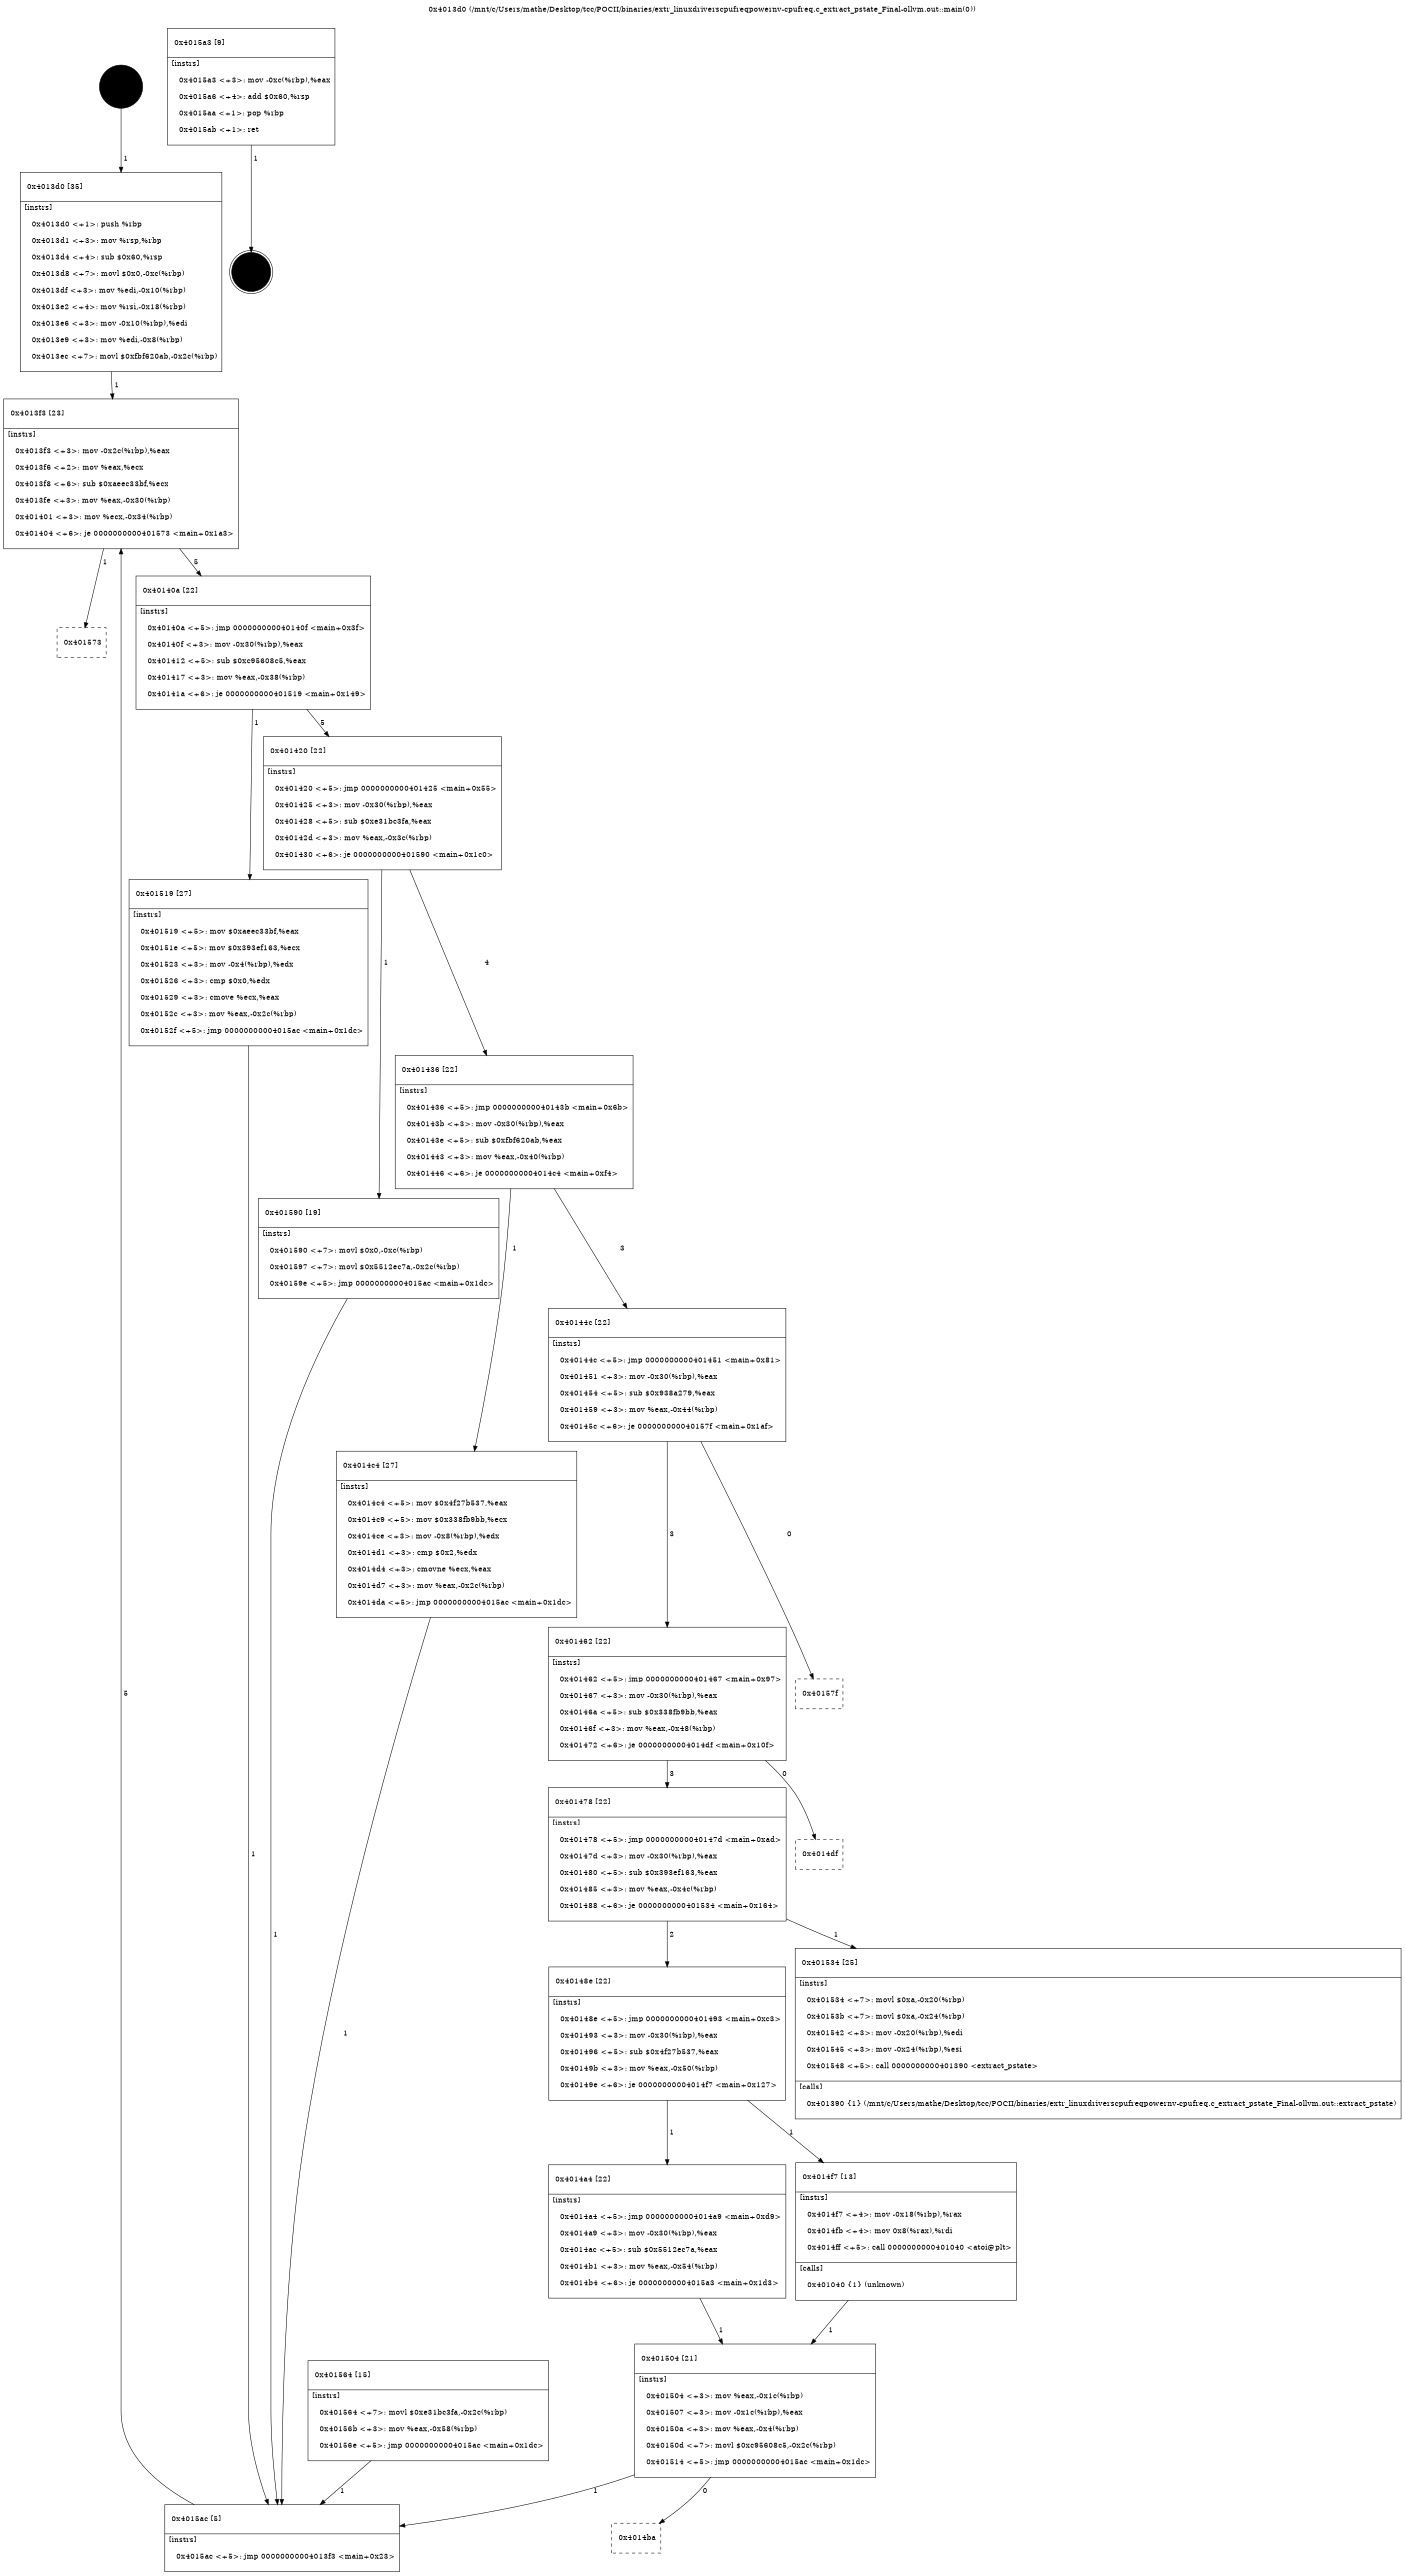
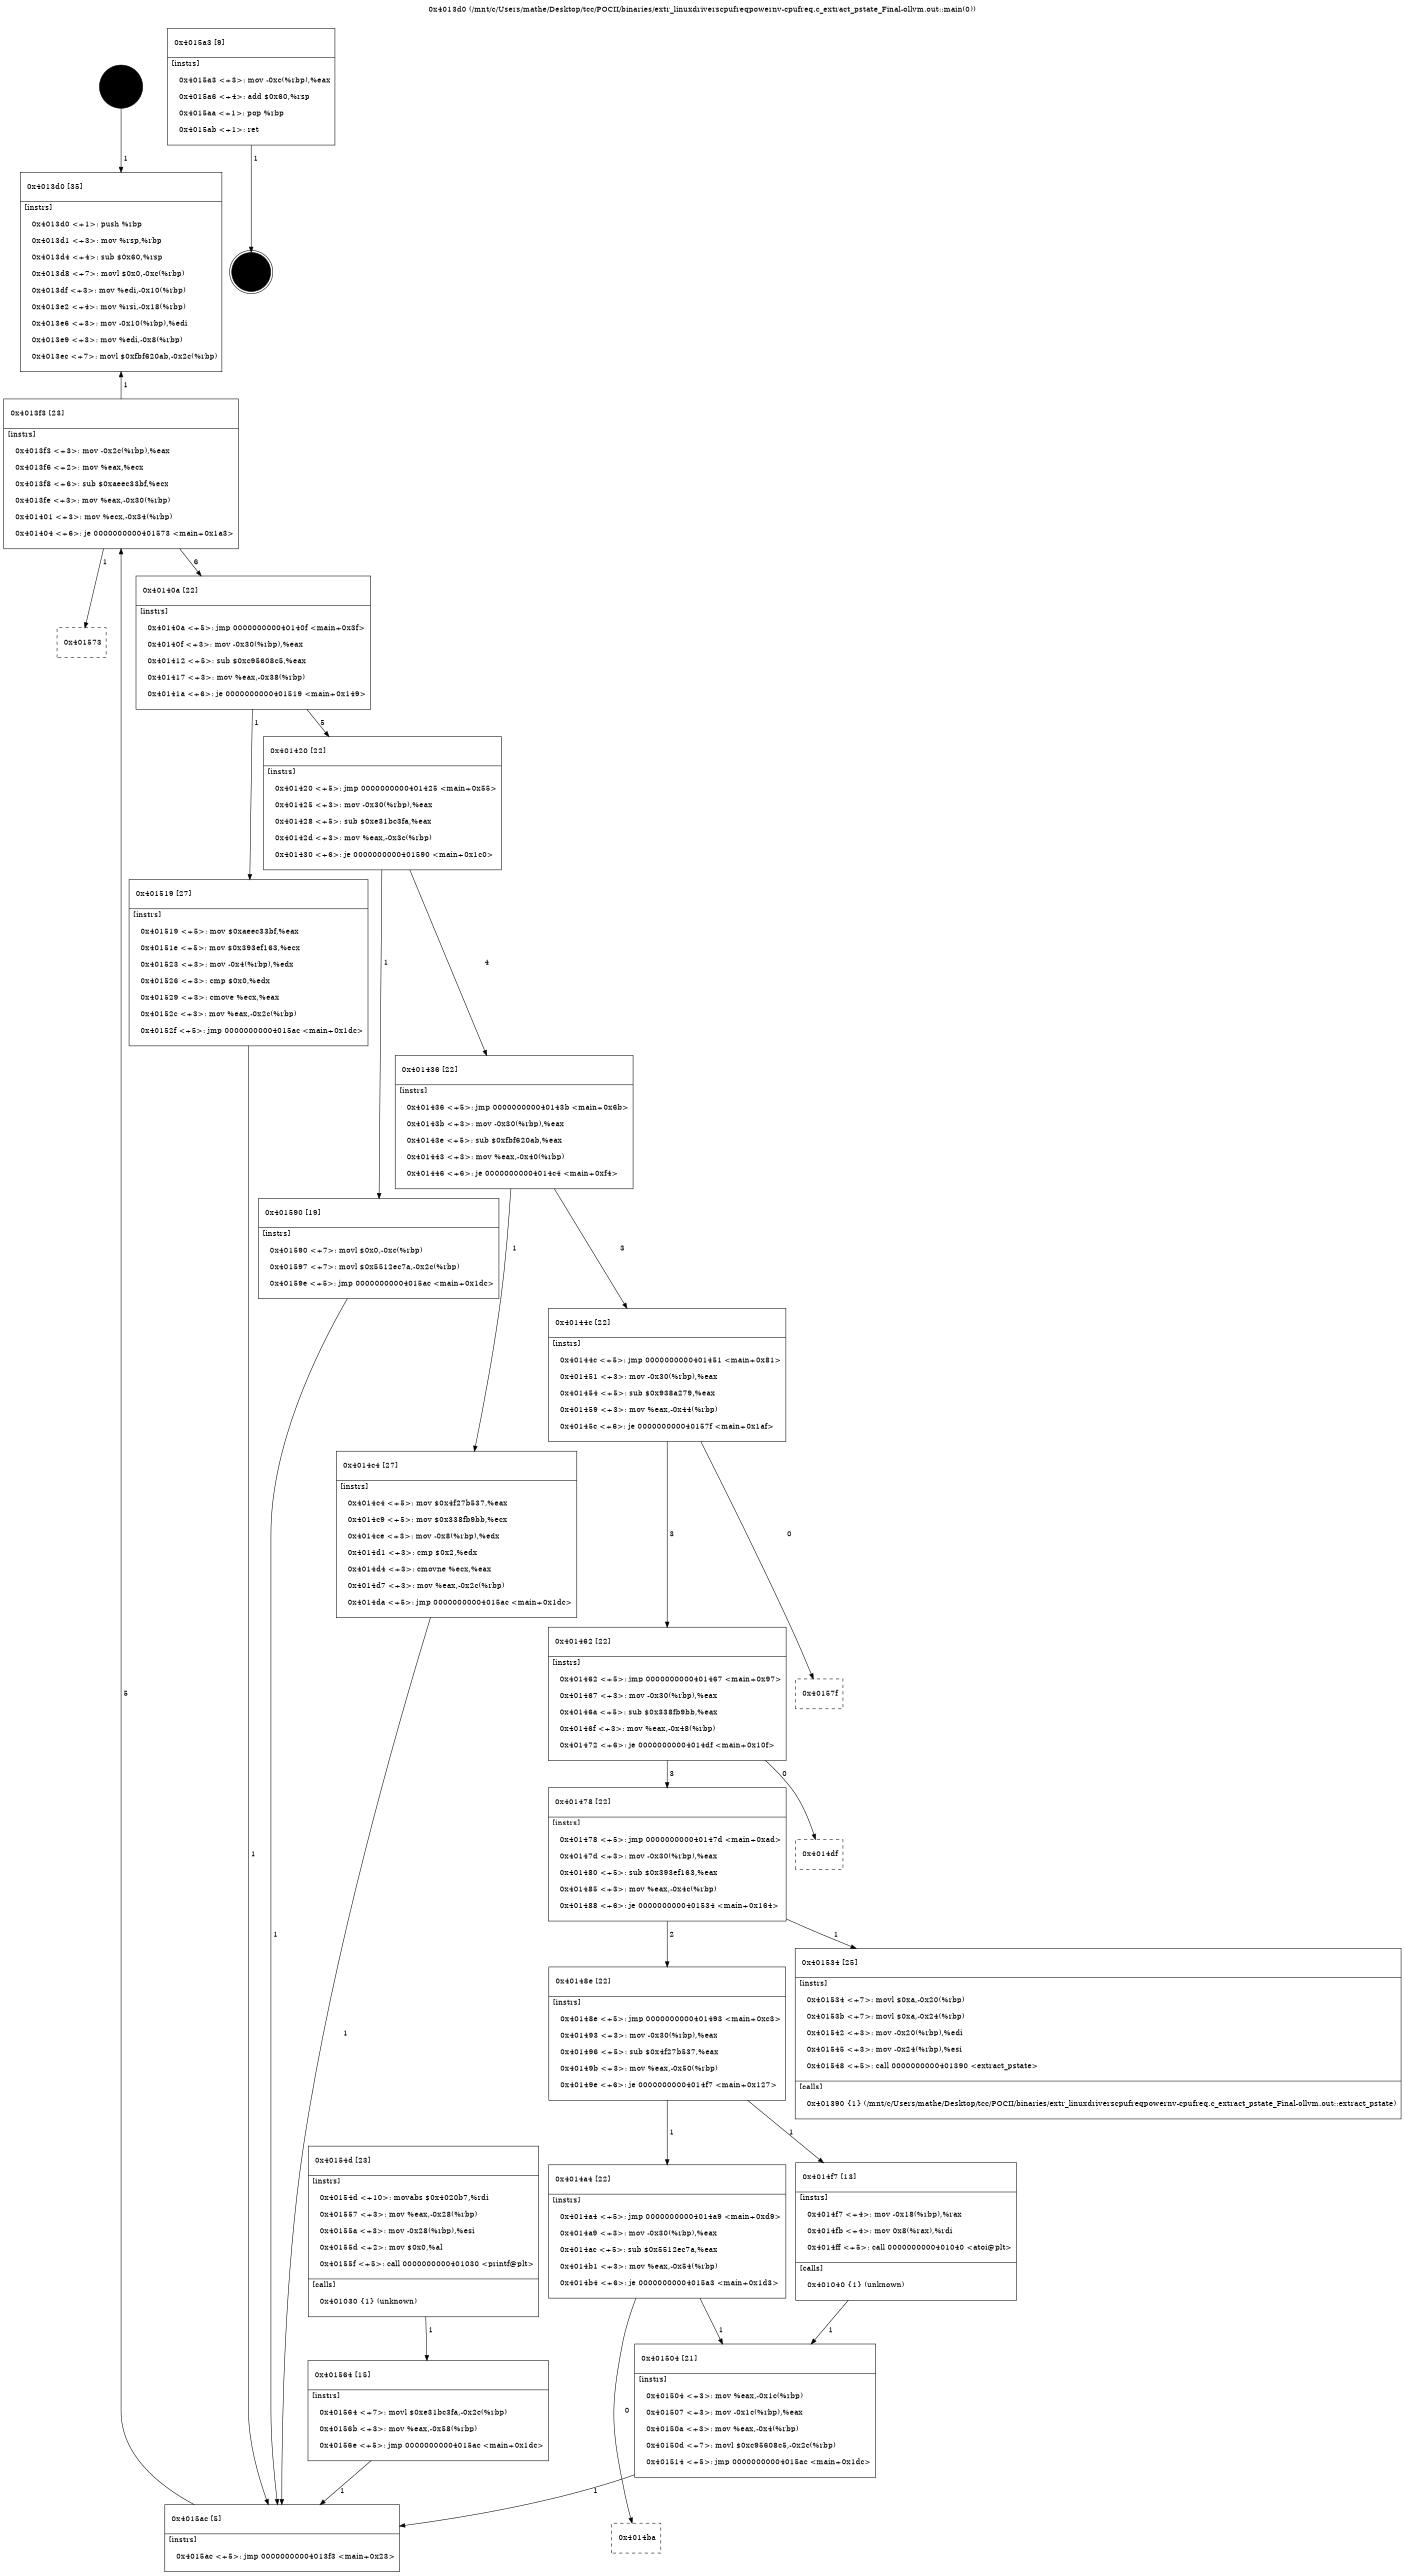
(112, 383) -> (121, 388)
(195, 562) -> (195, 562)
none -> (423, 2231)
(689, 2501) -> (614, 2407)
